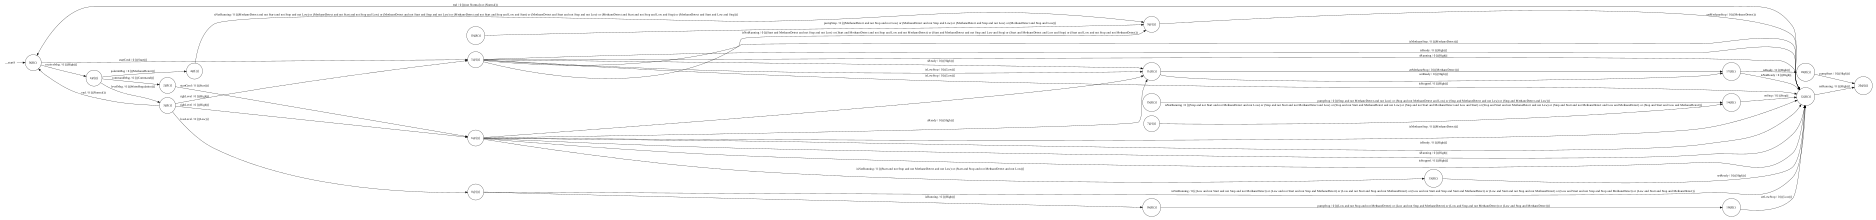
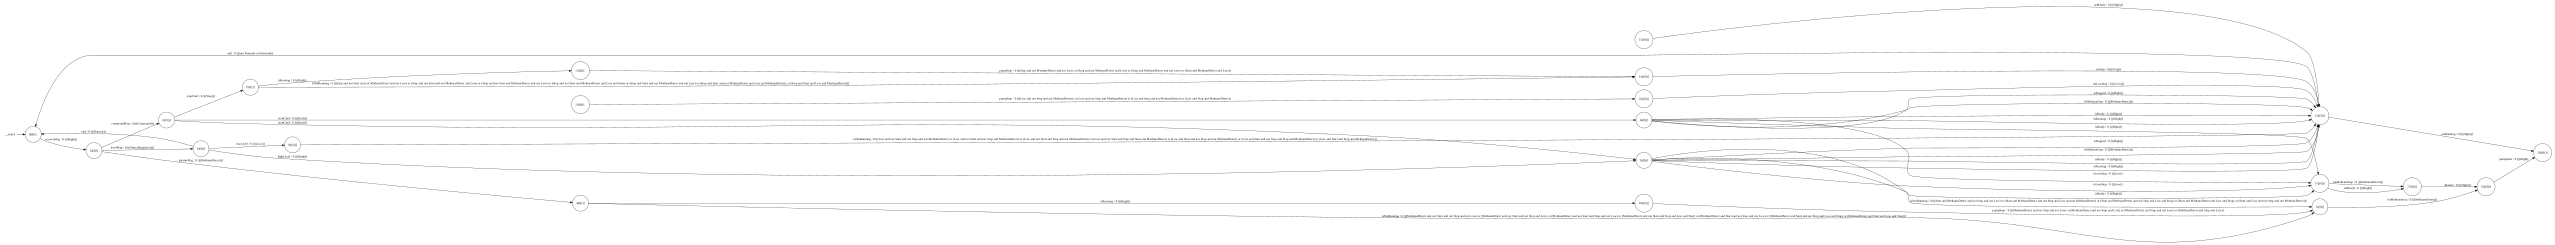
(1504, 11) -> (2403, 206)
(253, 61) -> (905, 125)
none -> (414, 76)
(1770, 79) -> none
none -> (207, 104)
(320, 122) -> none
(952, 180) -> none
(812, 200) -> none
none -> (1111, 203)
